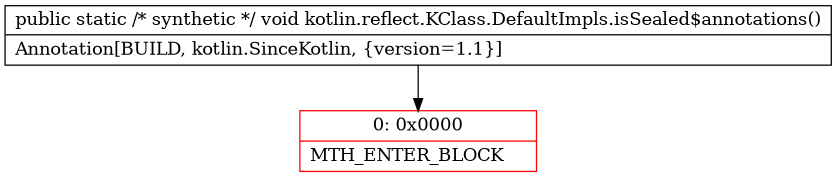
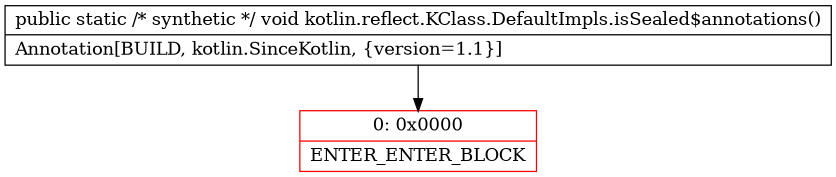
(407, 156) -> (418, 156)
